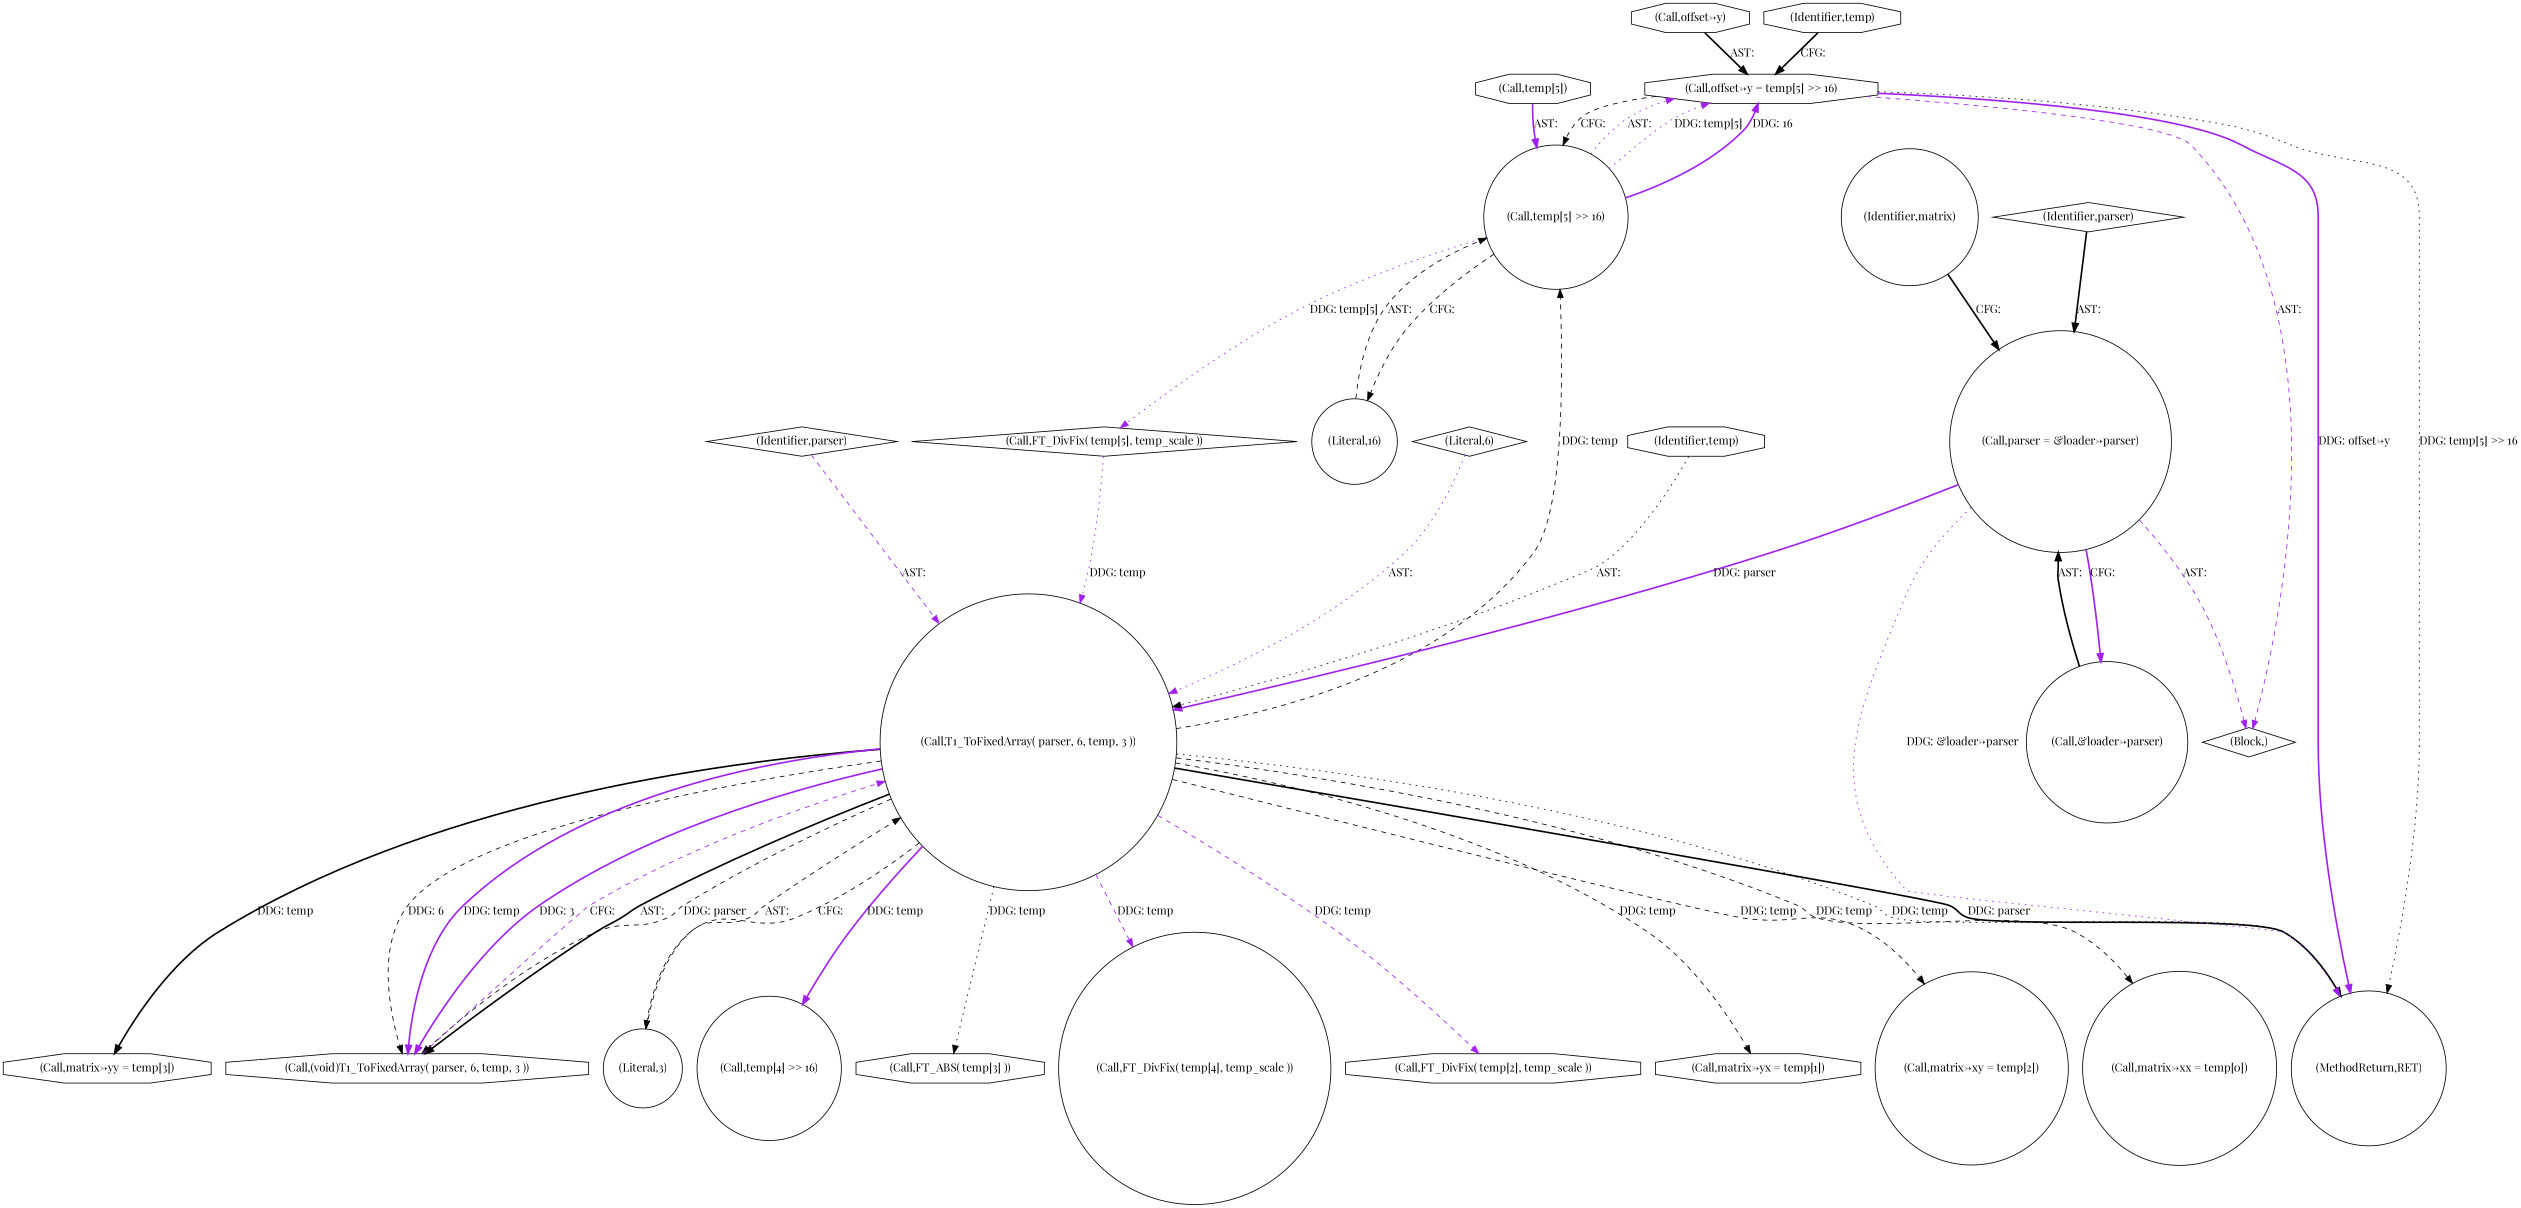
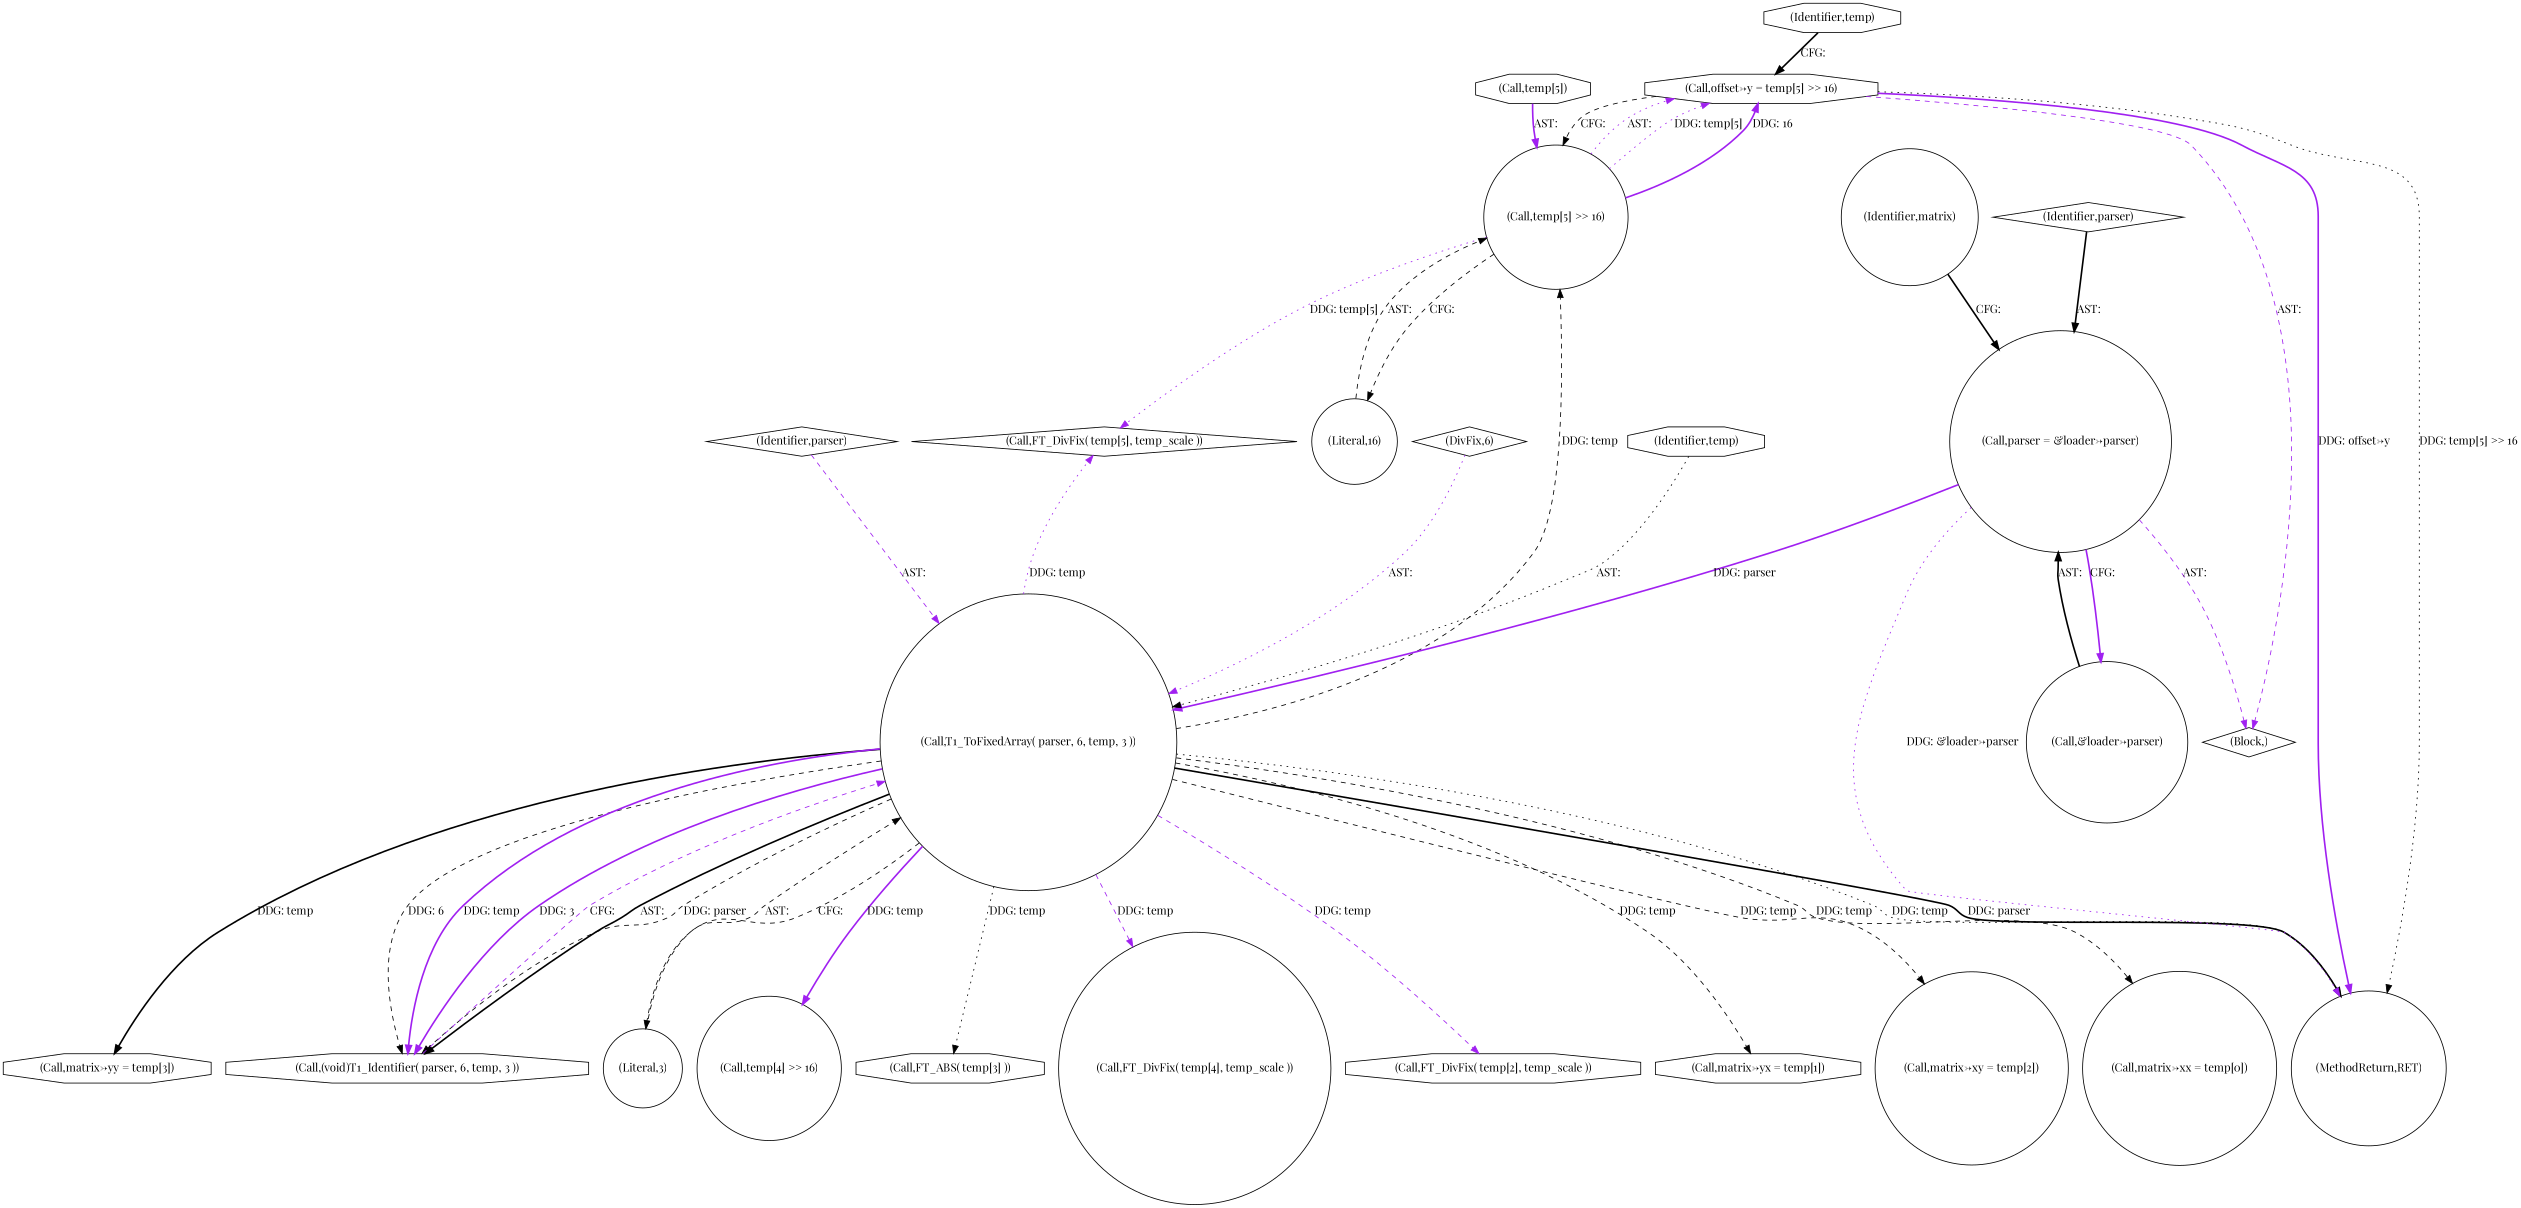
(1690, 18) -> none
(1470, 442) -> (1470, 442)
(1096, 526) -> (1047, 524)
(407, 1068) -> (407, 1068)
